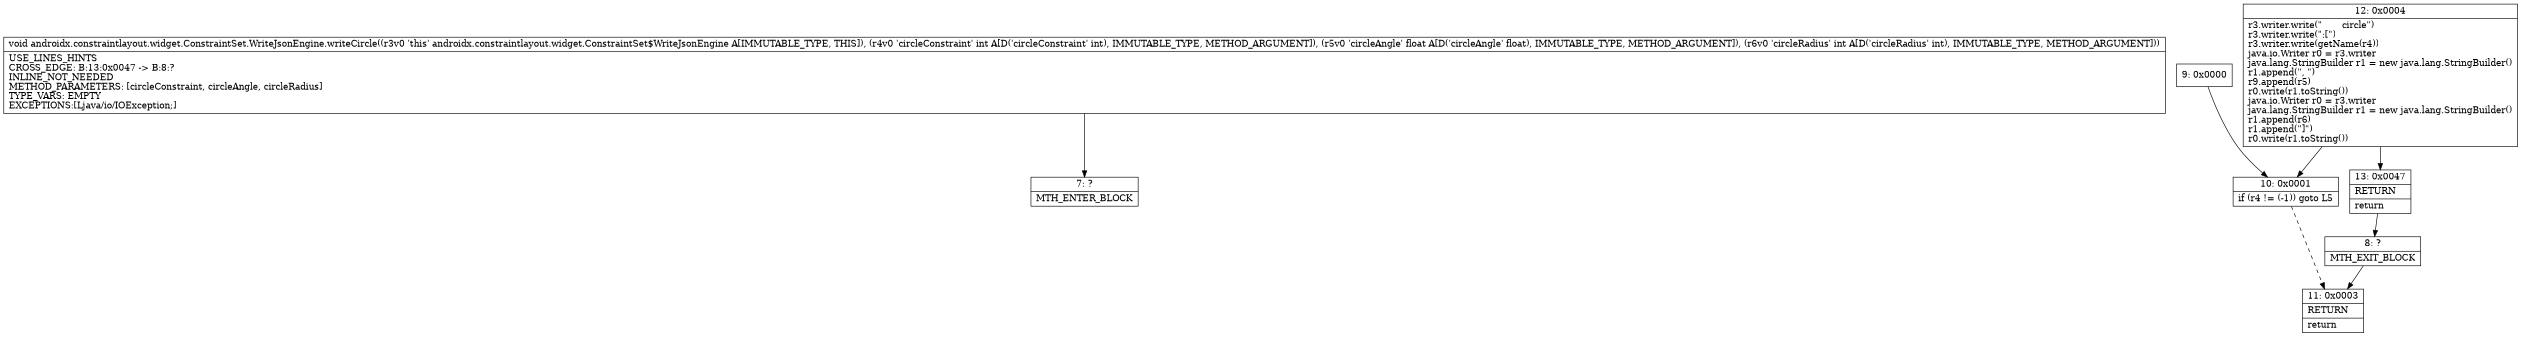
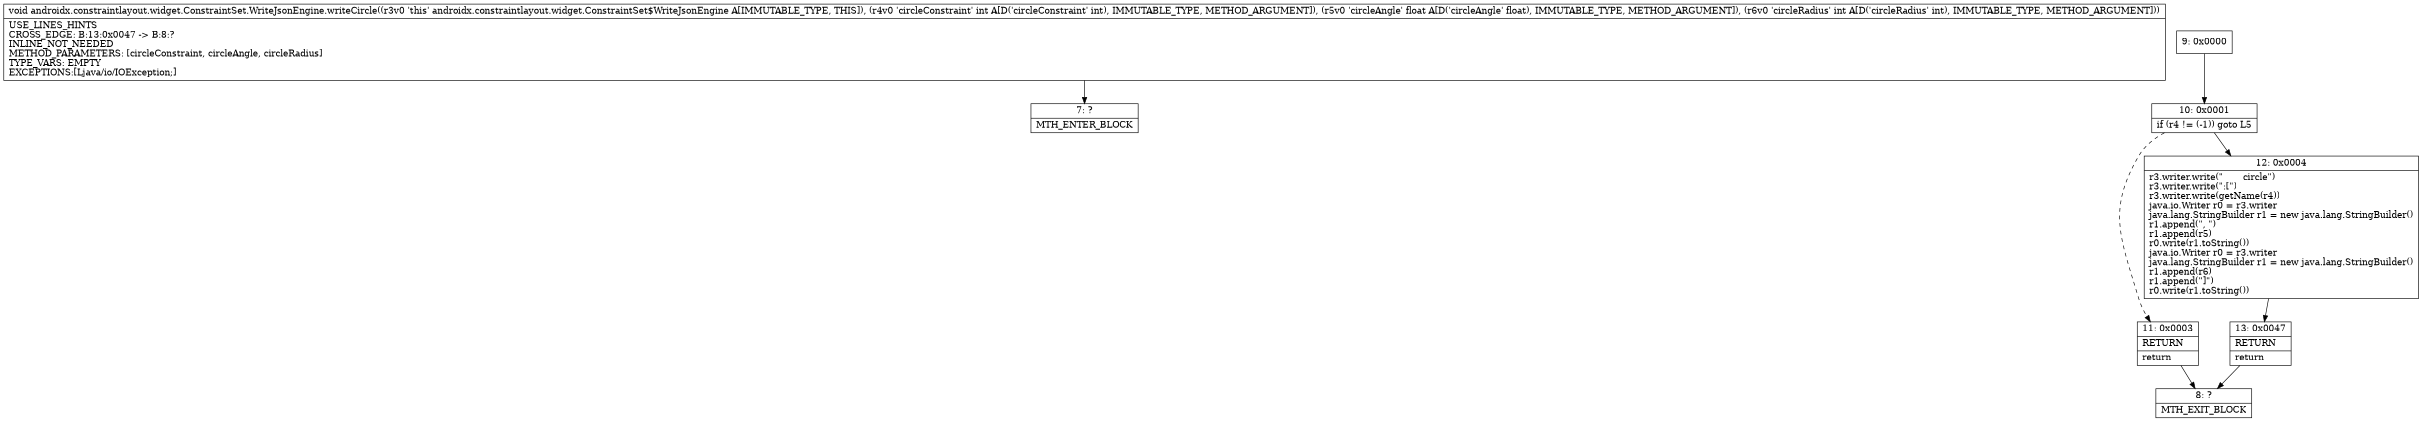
(2280, 82) -> (2181, 234)
(2312, 159) -> (2221, 142)
(2357, 275) -> (2186, 374)
